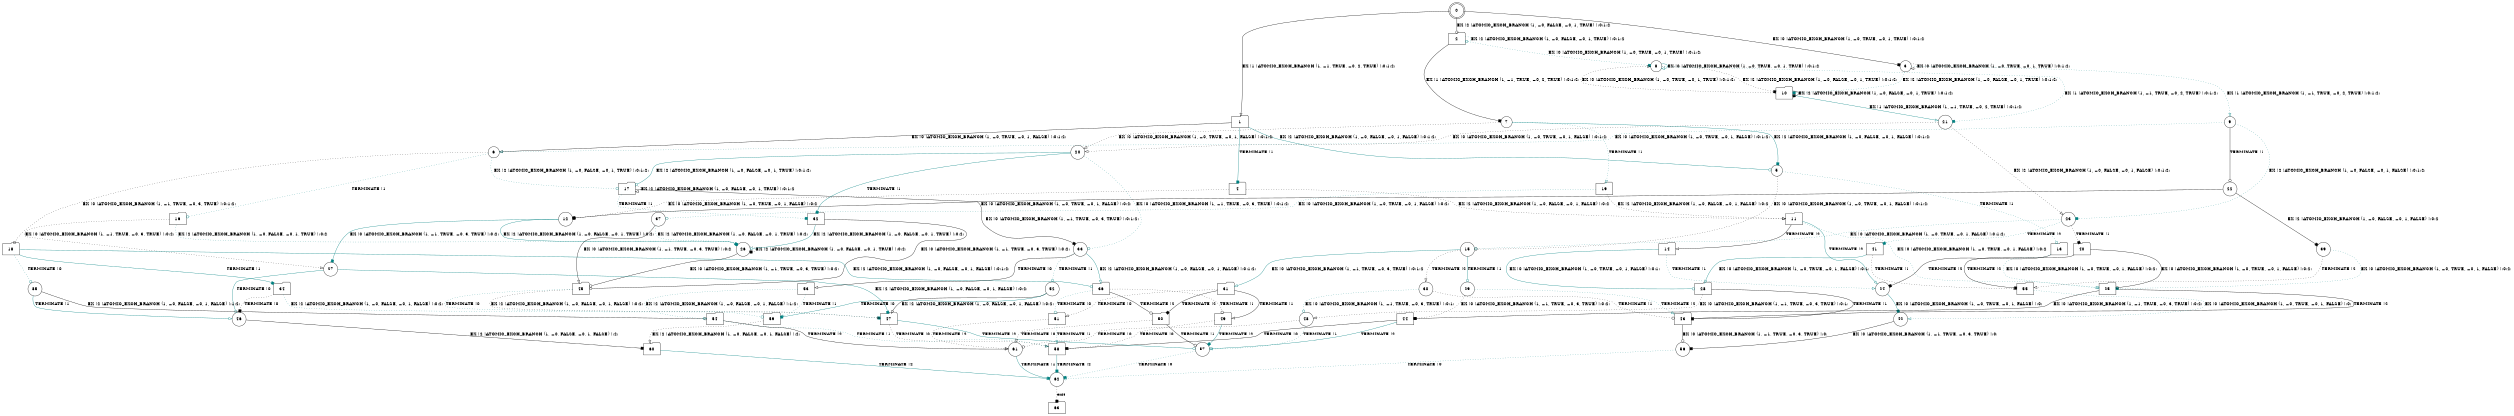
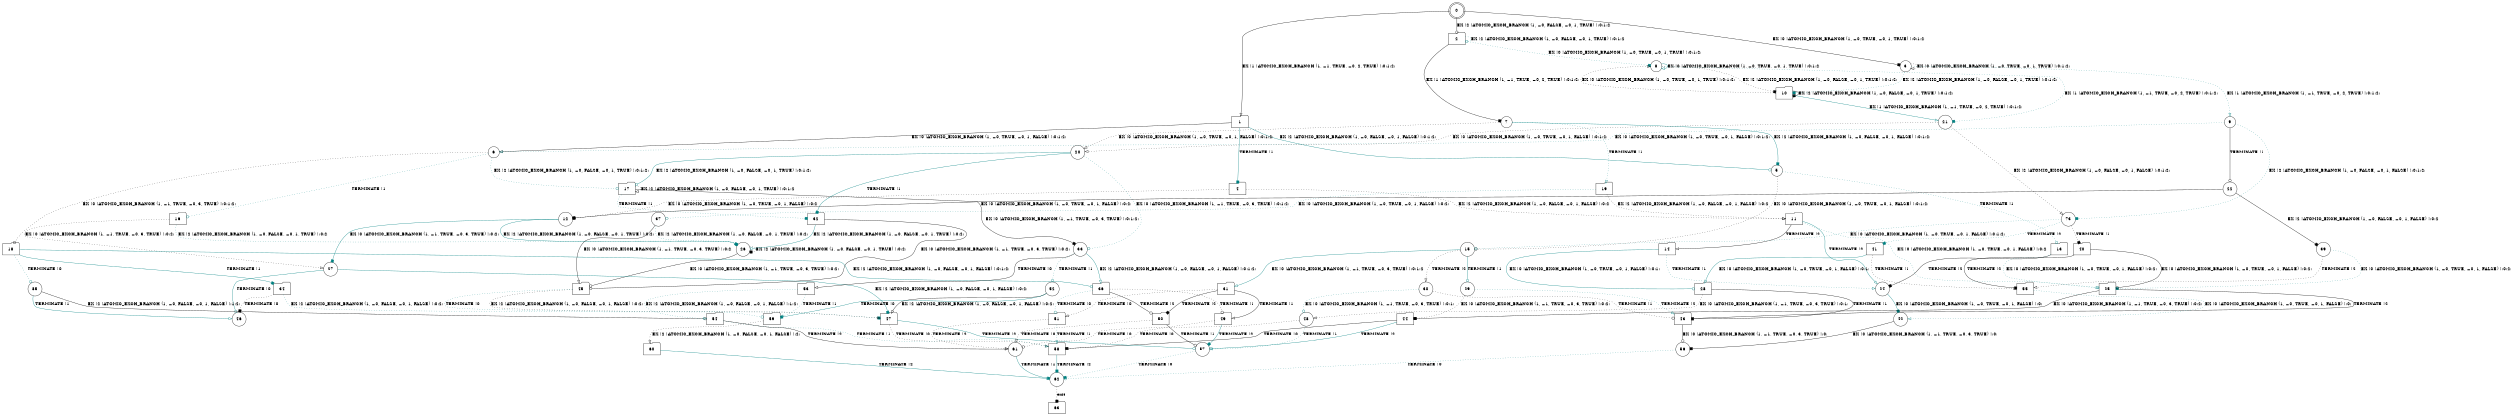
(2068, 219) -> (2068, 219)
(443, 334) -> none
